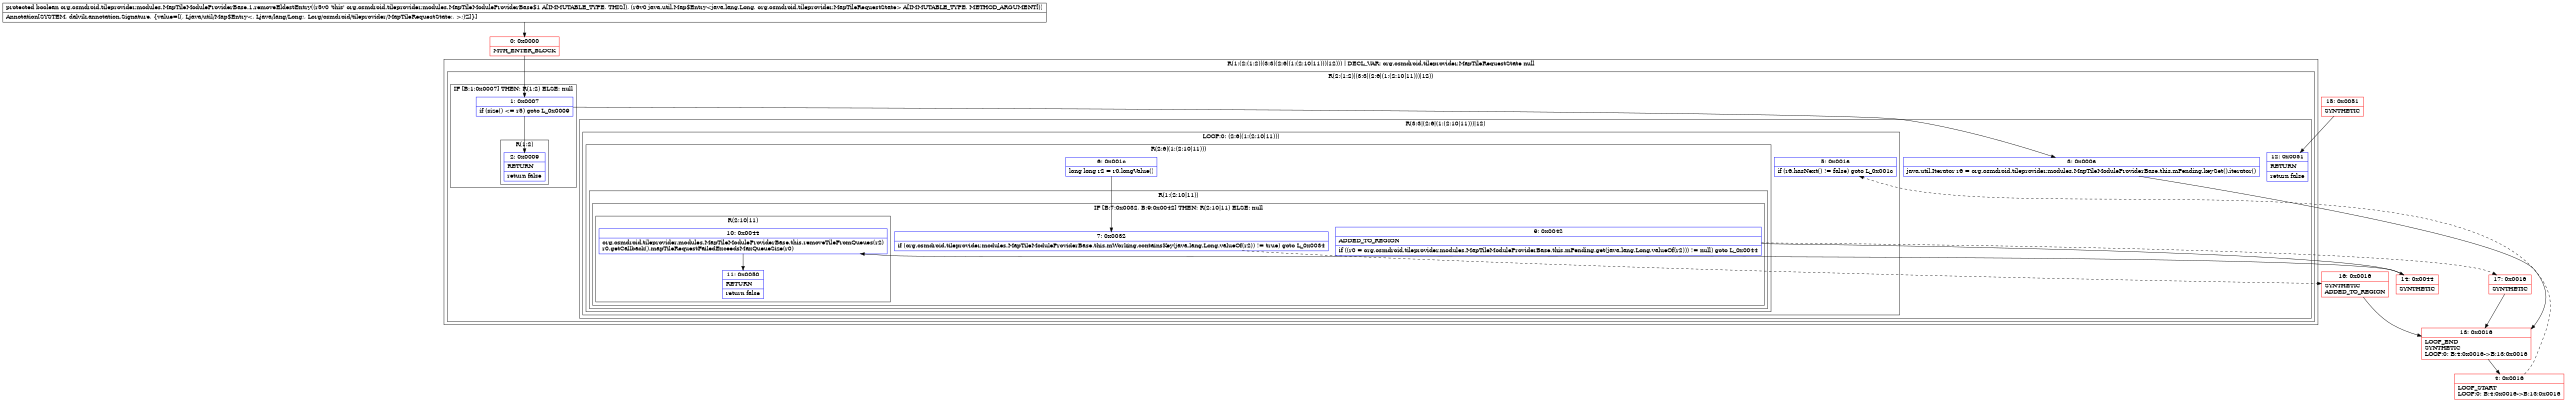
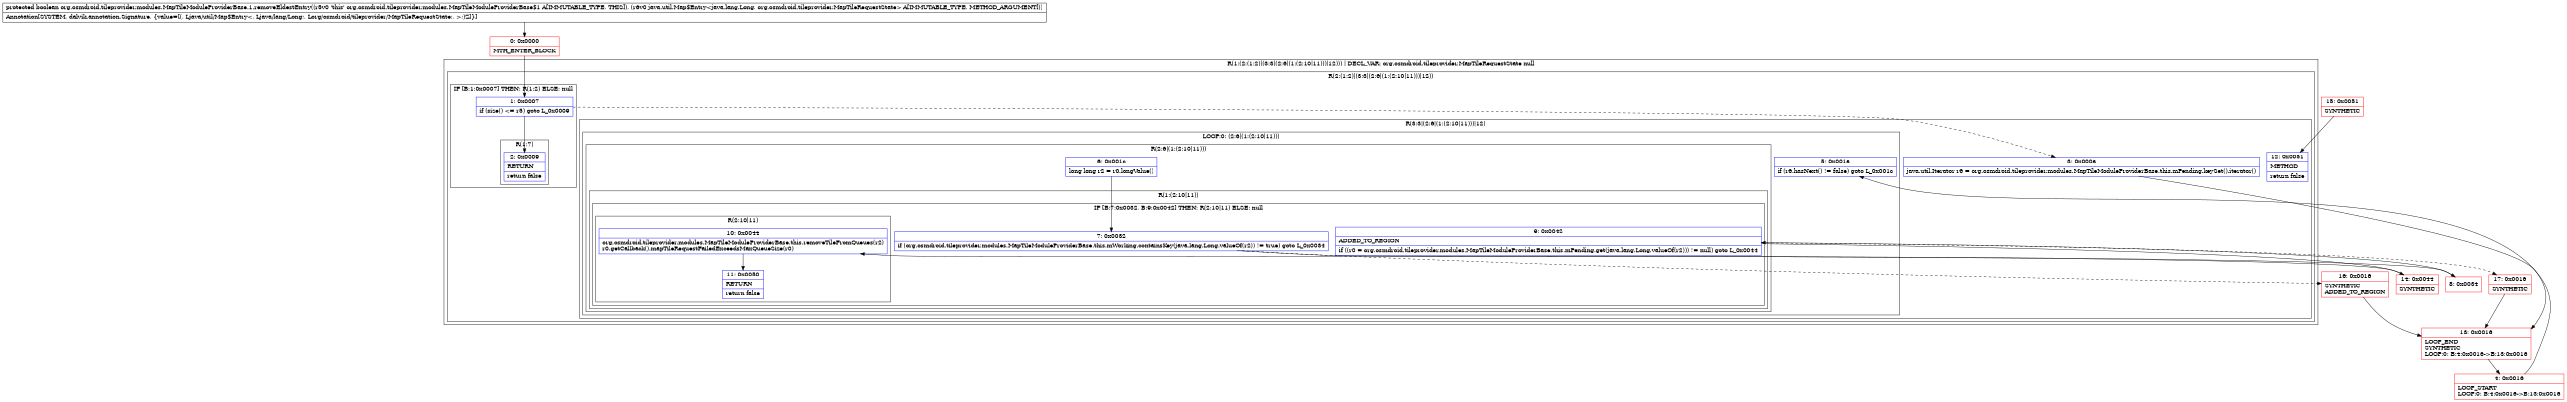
(1315, 110) -> (1315, 110)
(525, 145) -> (525, 145)
(2283, 166) -> (2284, 166)
(2262, 202) -> (2262, 202)
none -> (2464, 284)
